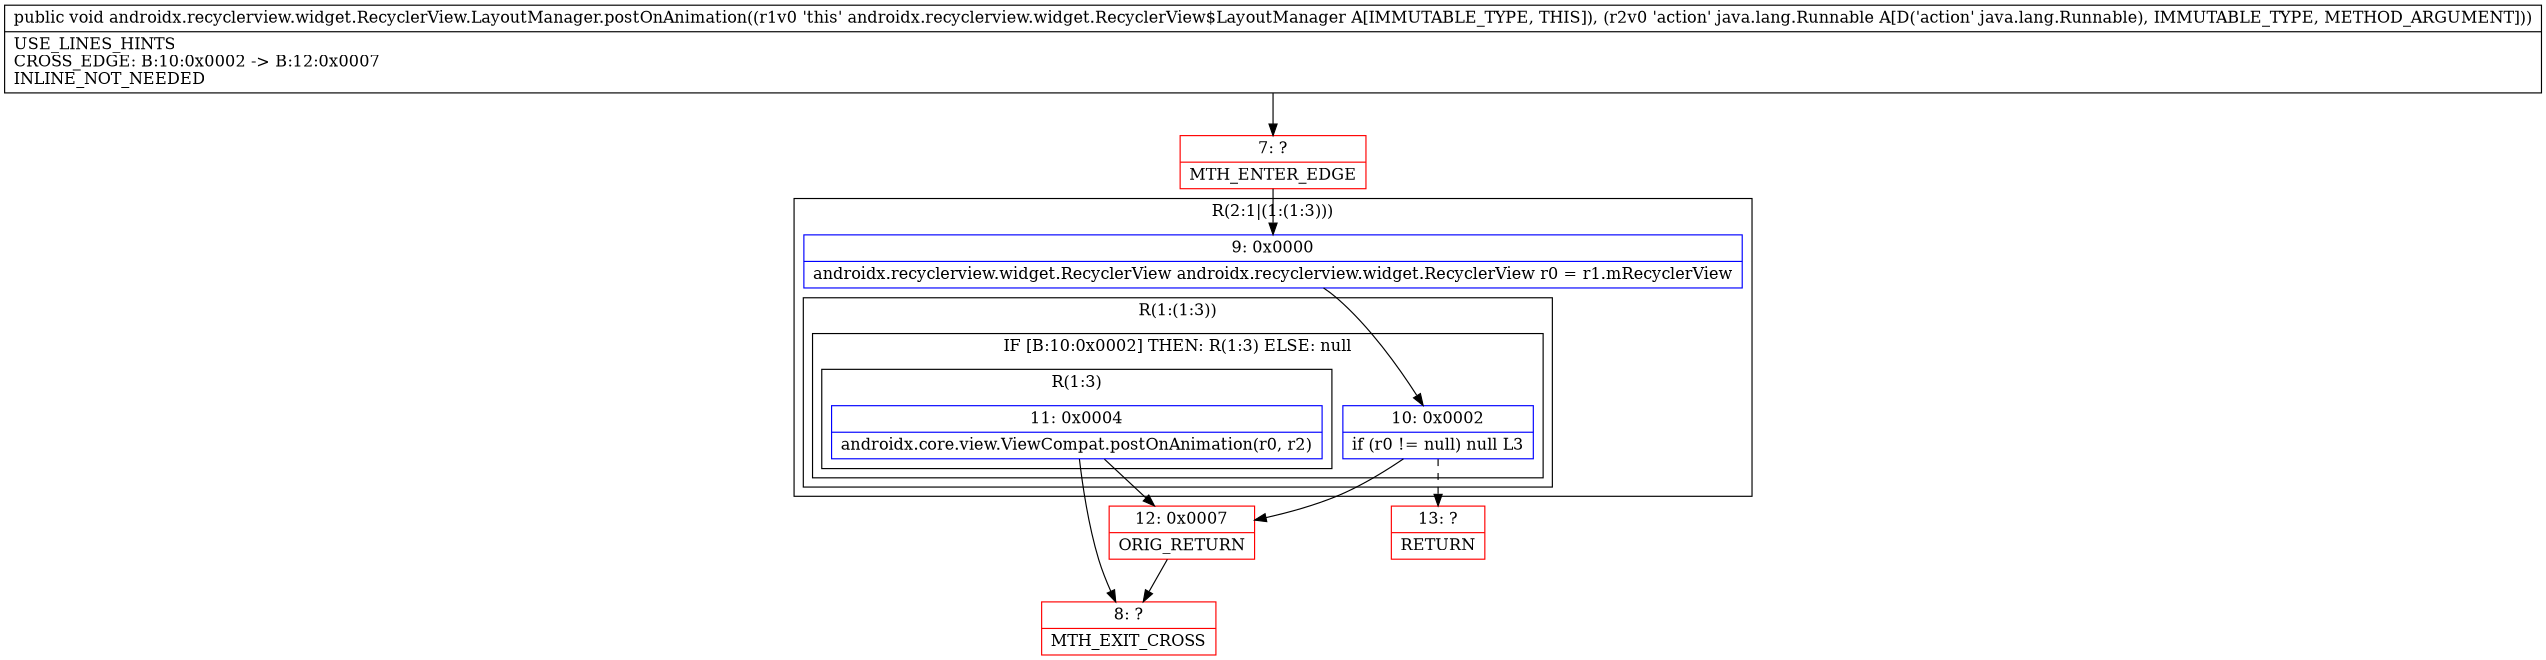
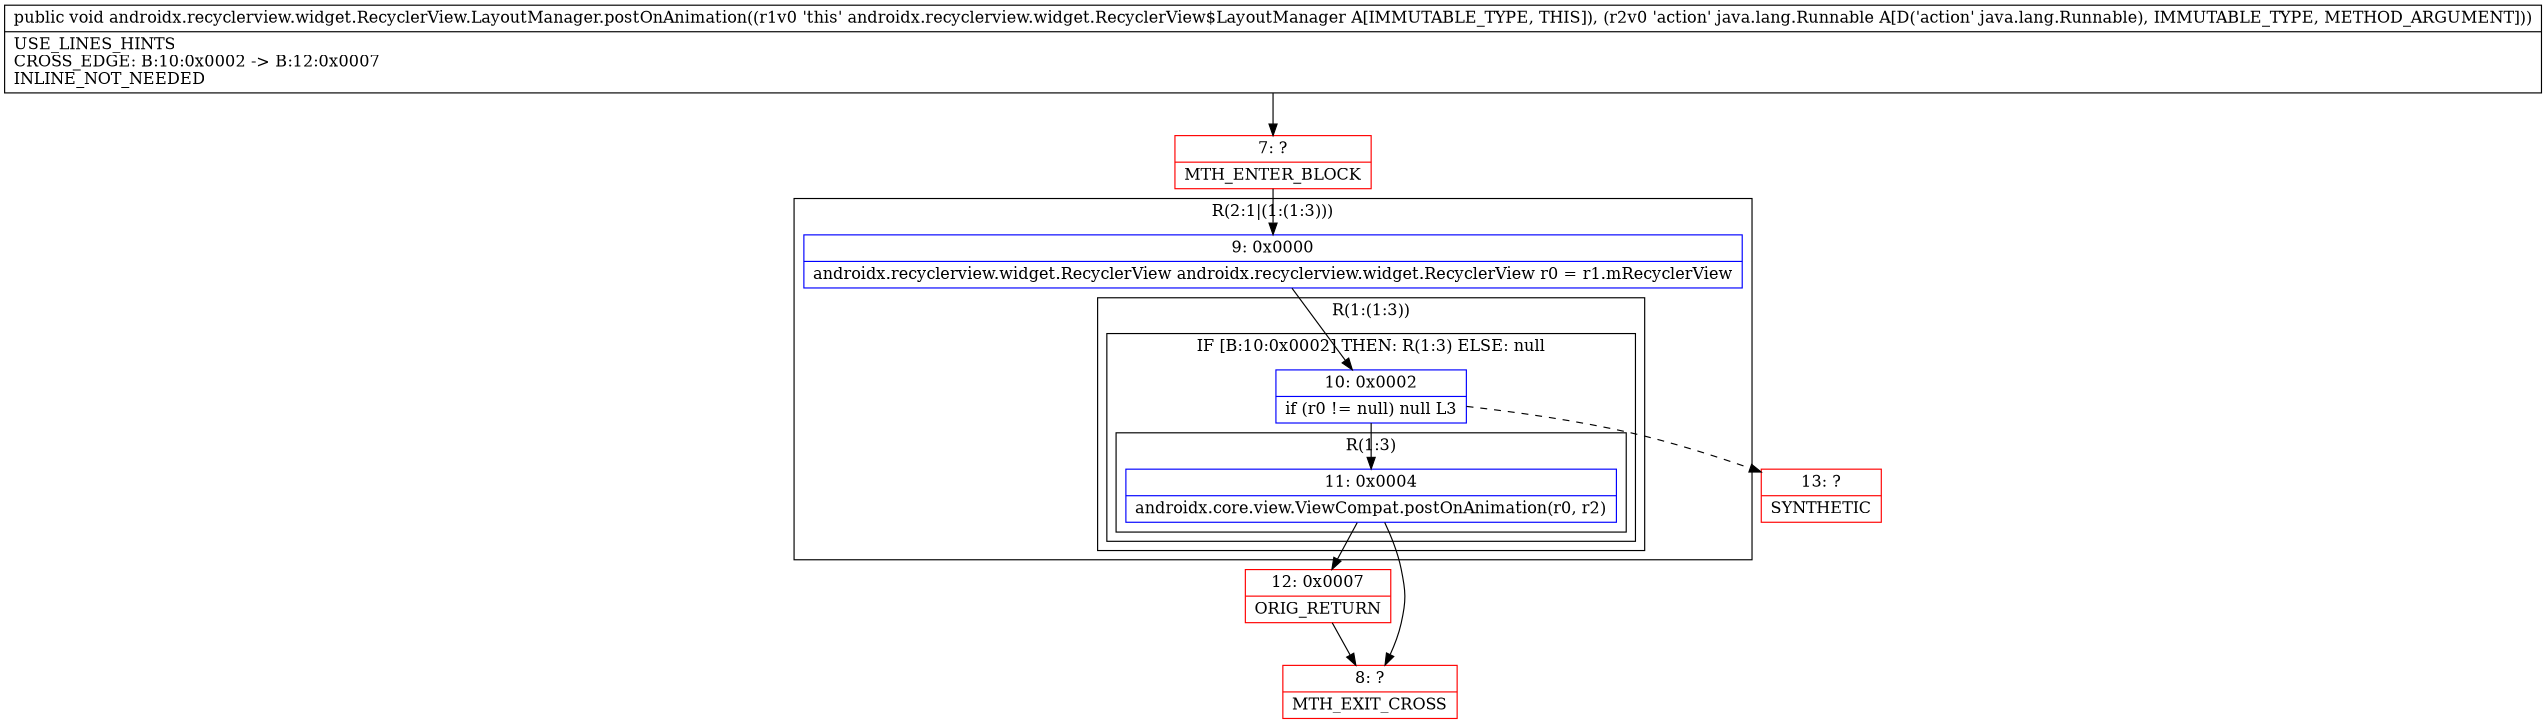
(1273, 175) -> (1273, 175)
(1317, 504) -> (1371, 440)
(1438, 545) -> (1821, 508)
